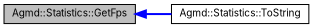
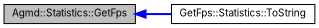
(240, 14) -> (243, 14)
